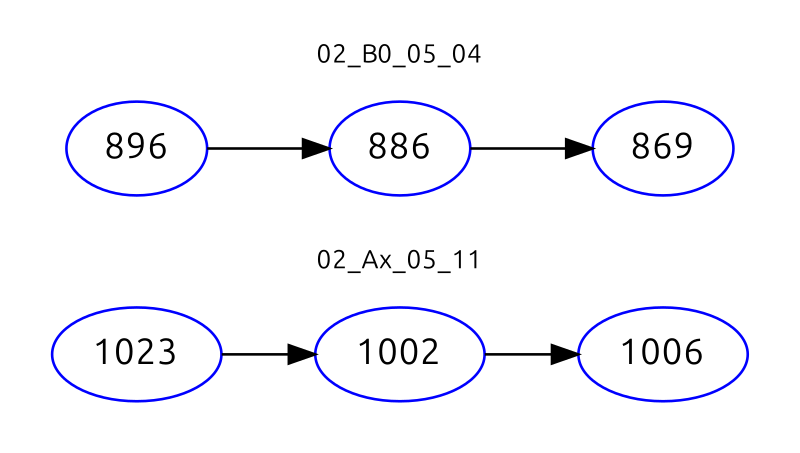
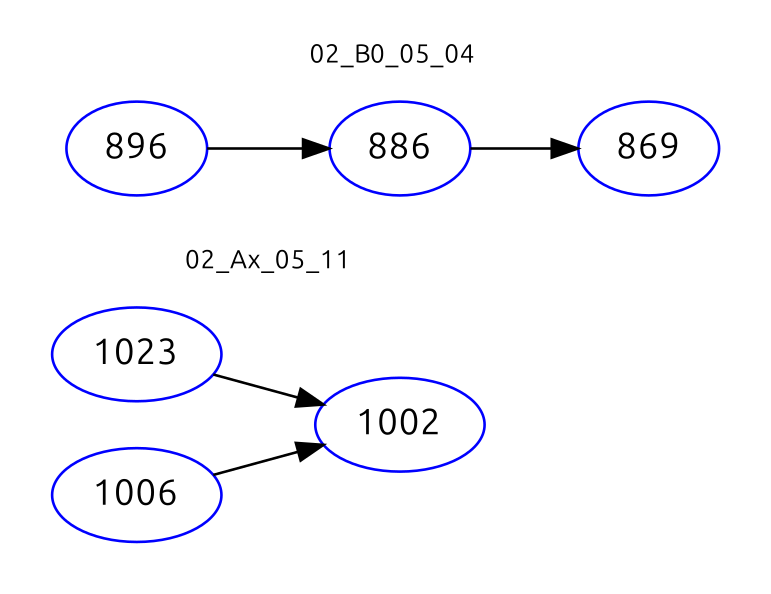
(518, 354) -> (256, 463)
